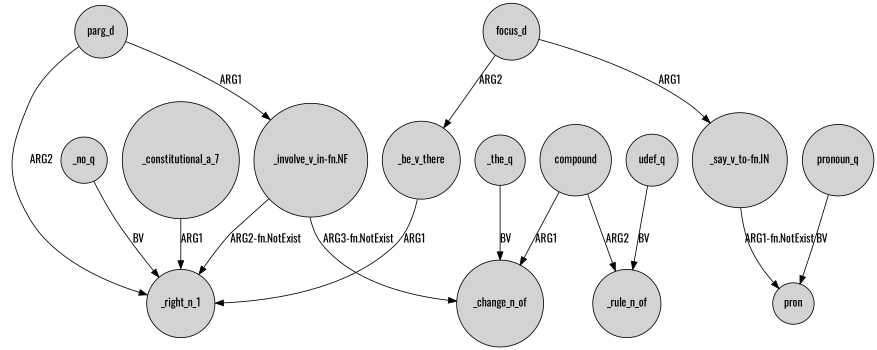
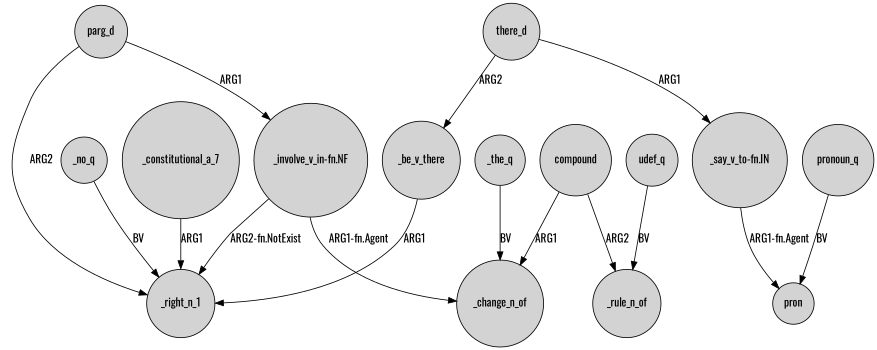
(511, 32) -> (511, 32)
(359, 240) -> (359, 240)
(780, 240) -> (780, 240)
